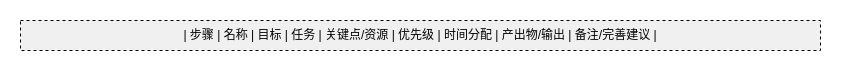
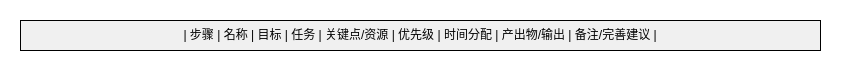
(421, 36) -> (421, 36)
